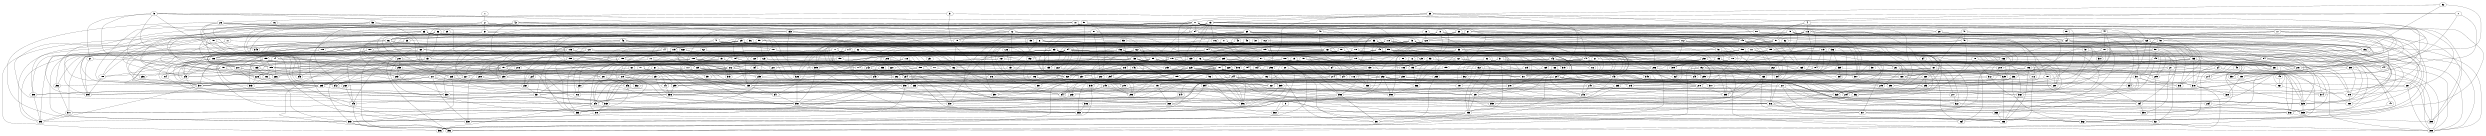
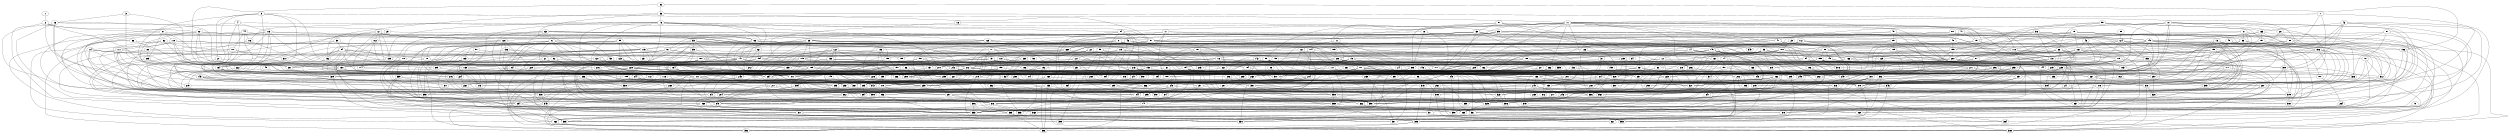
none -> (1525, 104)
